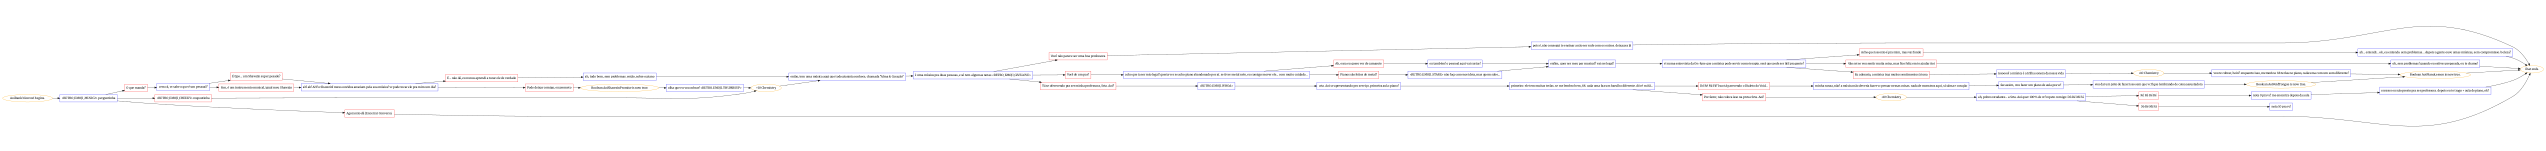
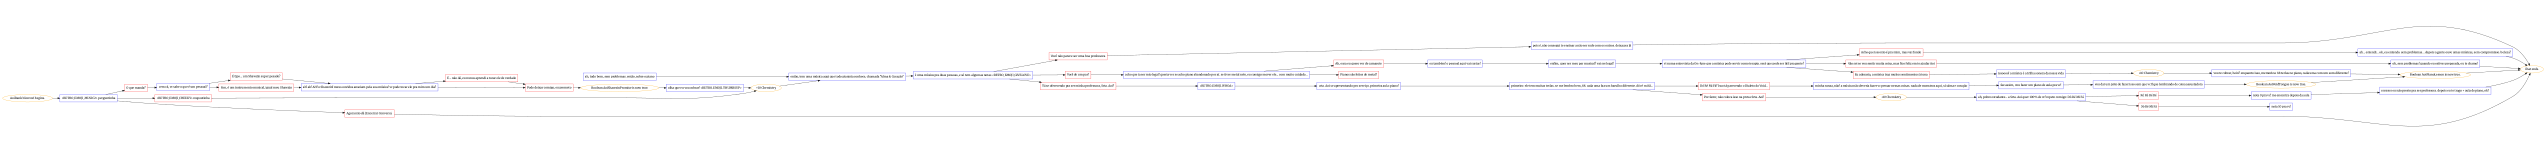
(1455, 75) -> none
(550, 77) -> (516, 83)
